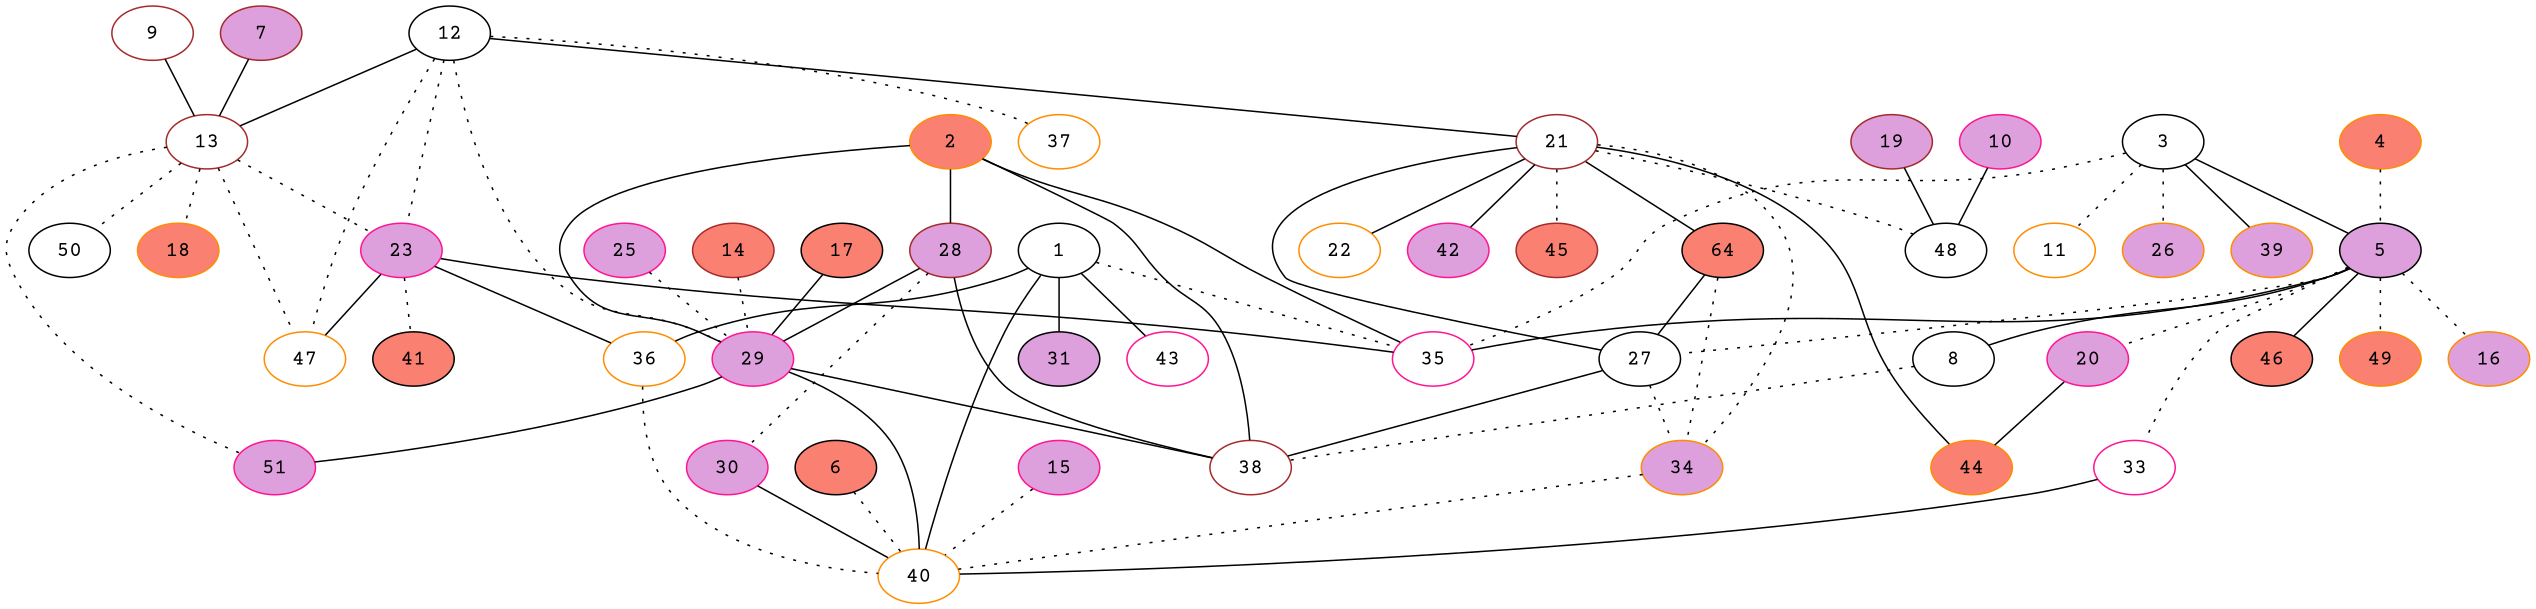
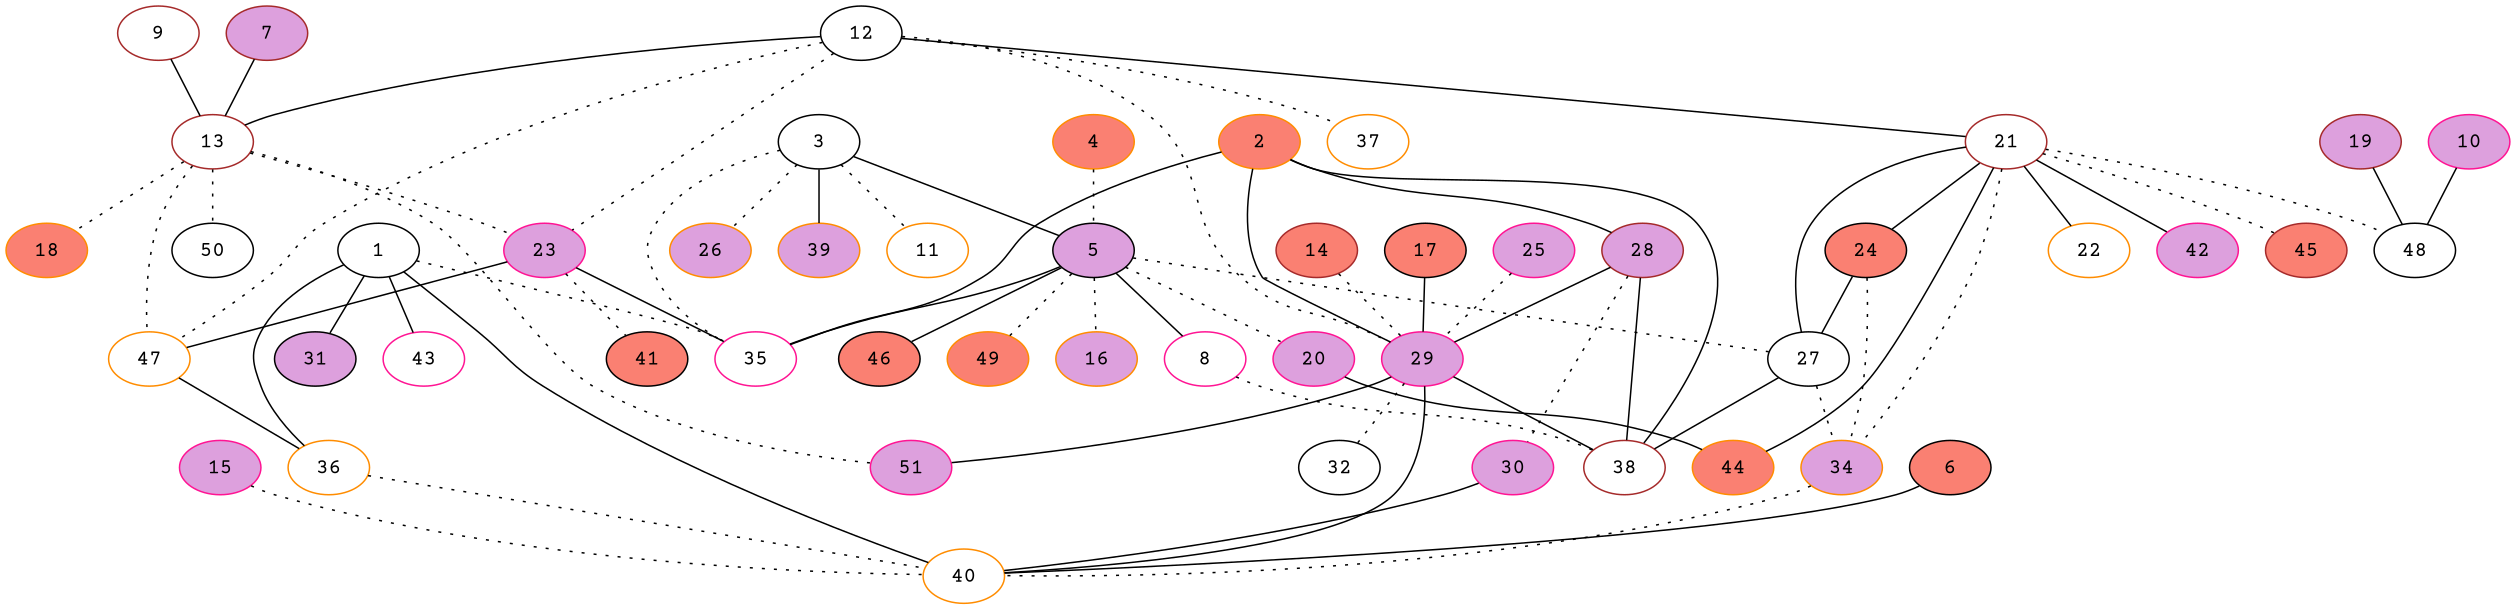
(1723, 250) -> (1866, 250)
(523, 305) -> (239, 413)
(1954, 359) -> (1205, 359)
none -> (1339, 468)
(2135, 468) -> none
(877, 522) -> (1350, 555)
